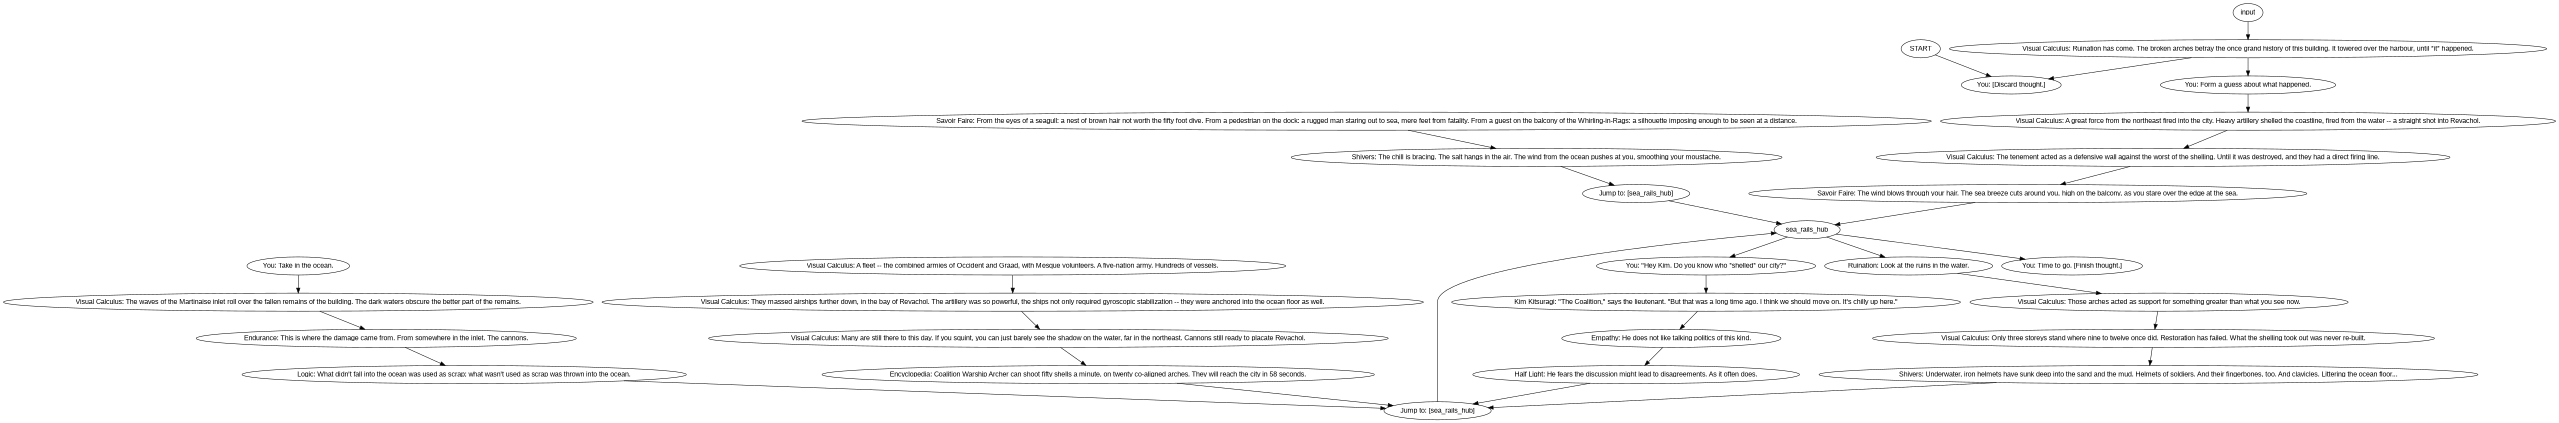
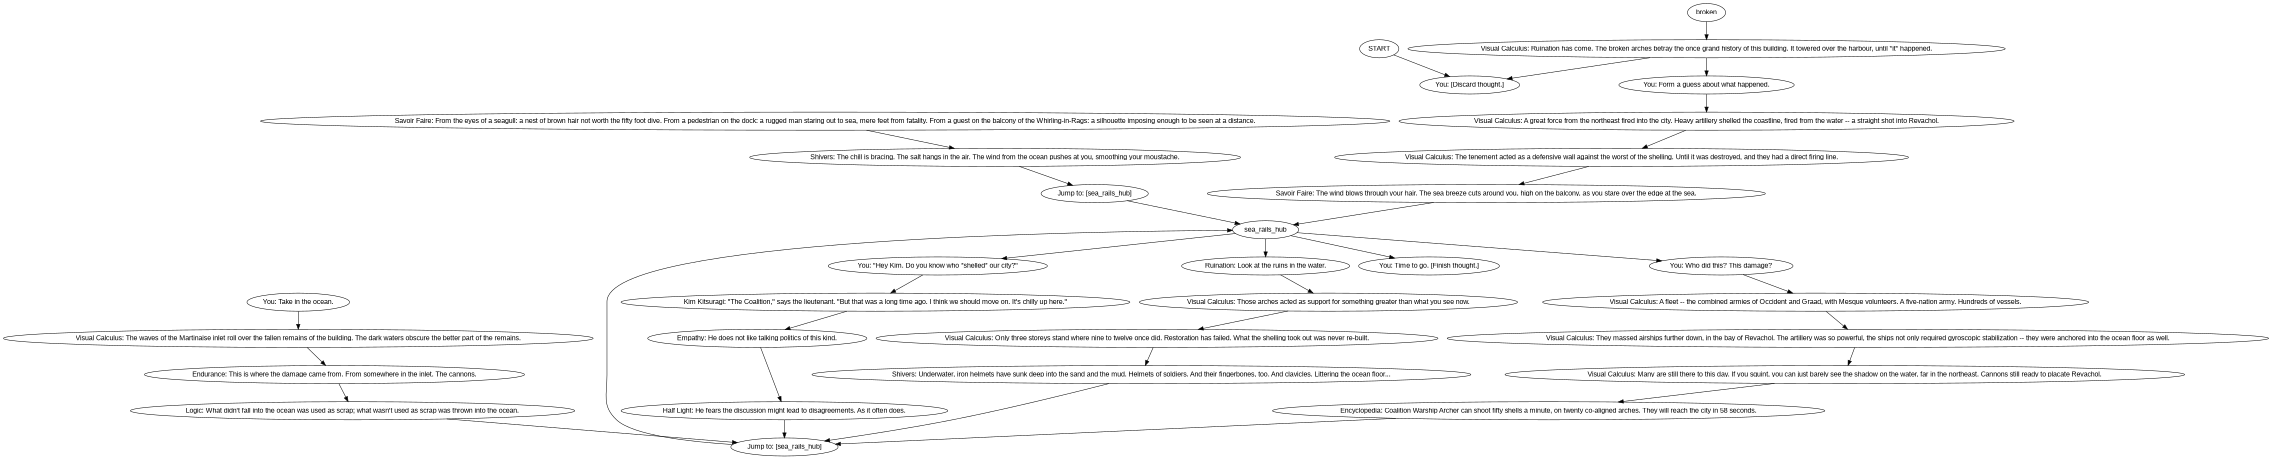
(2248, 13) -> (1707, 13)
none -> (1721, 266)
